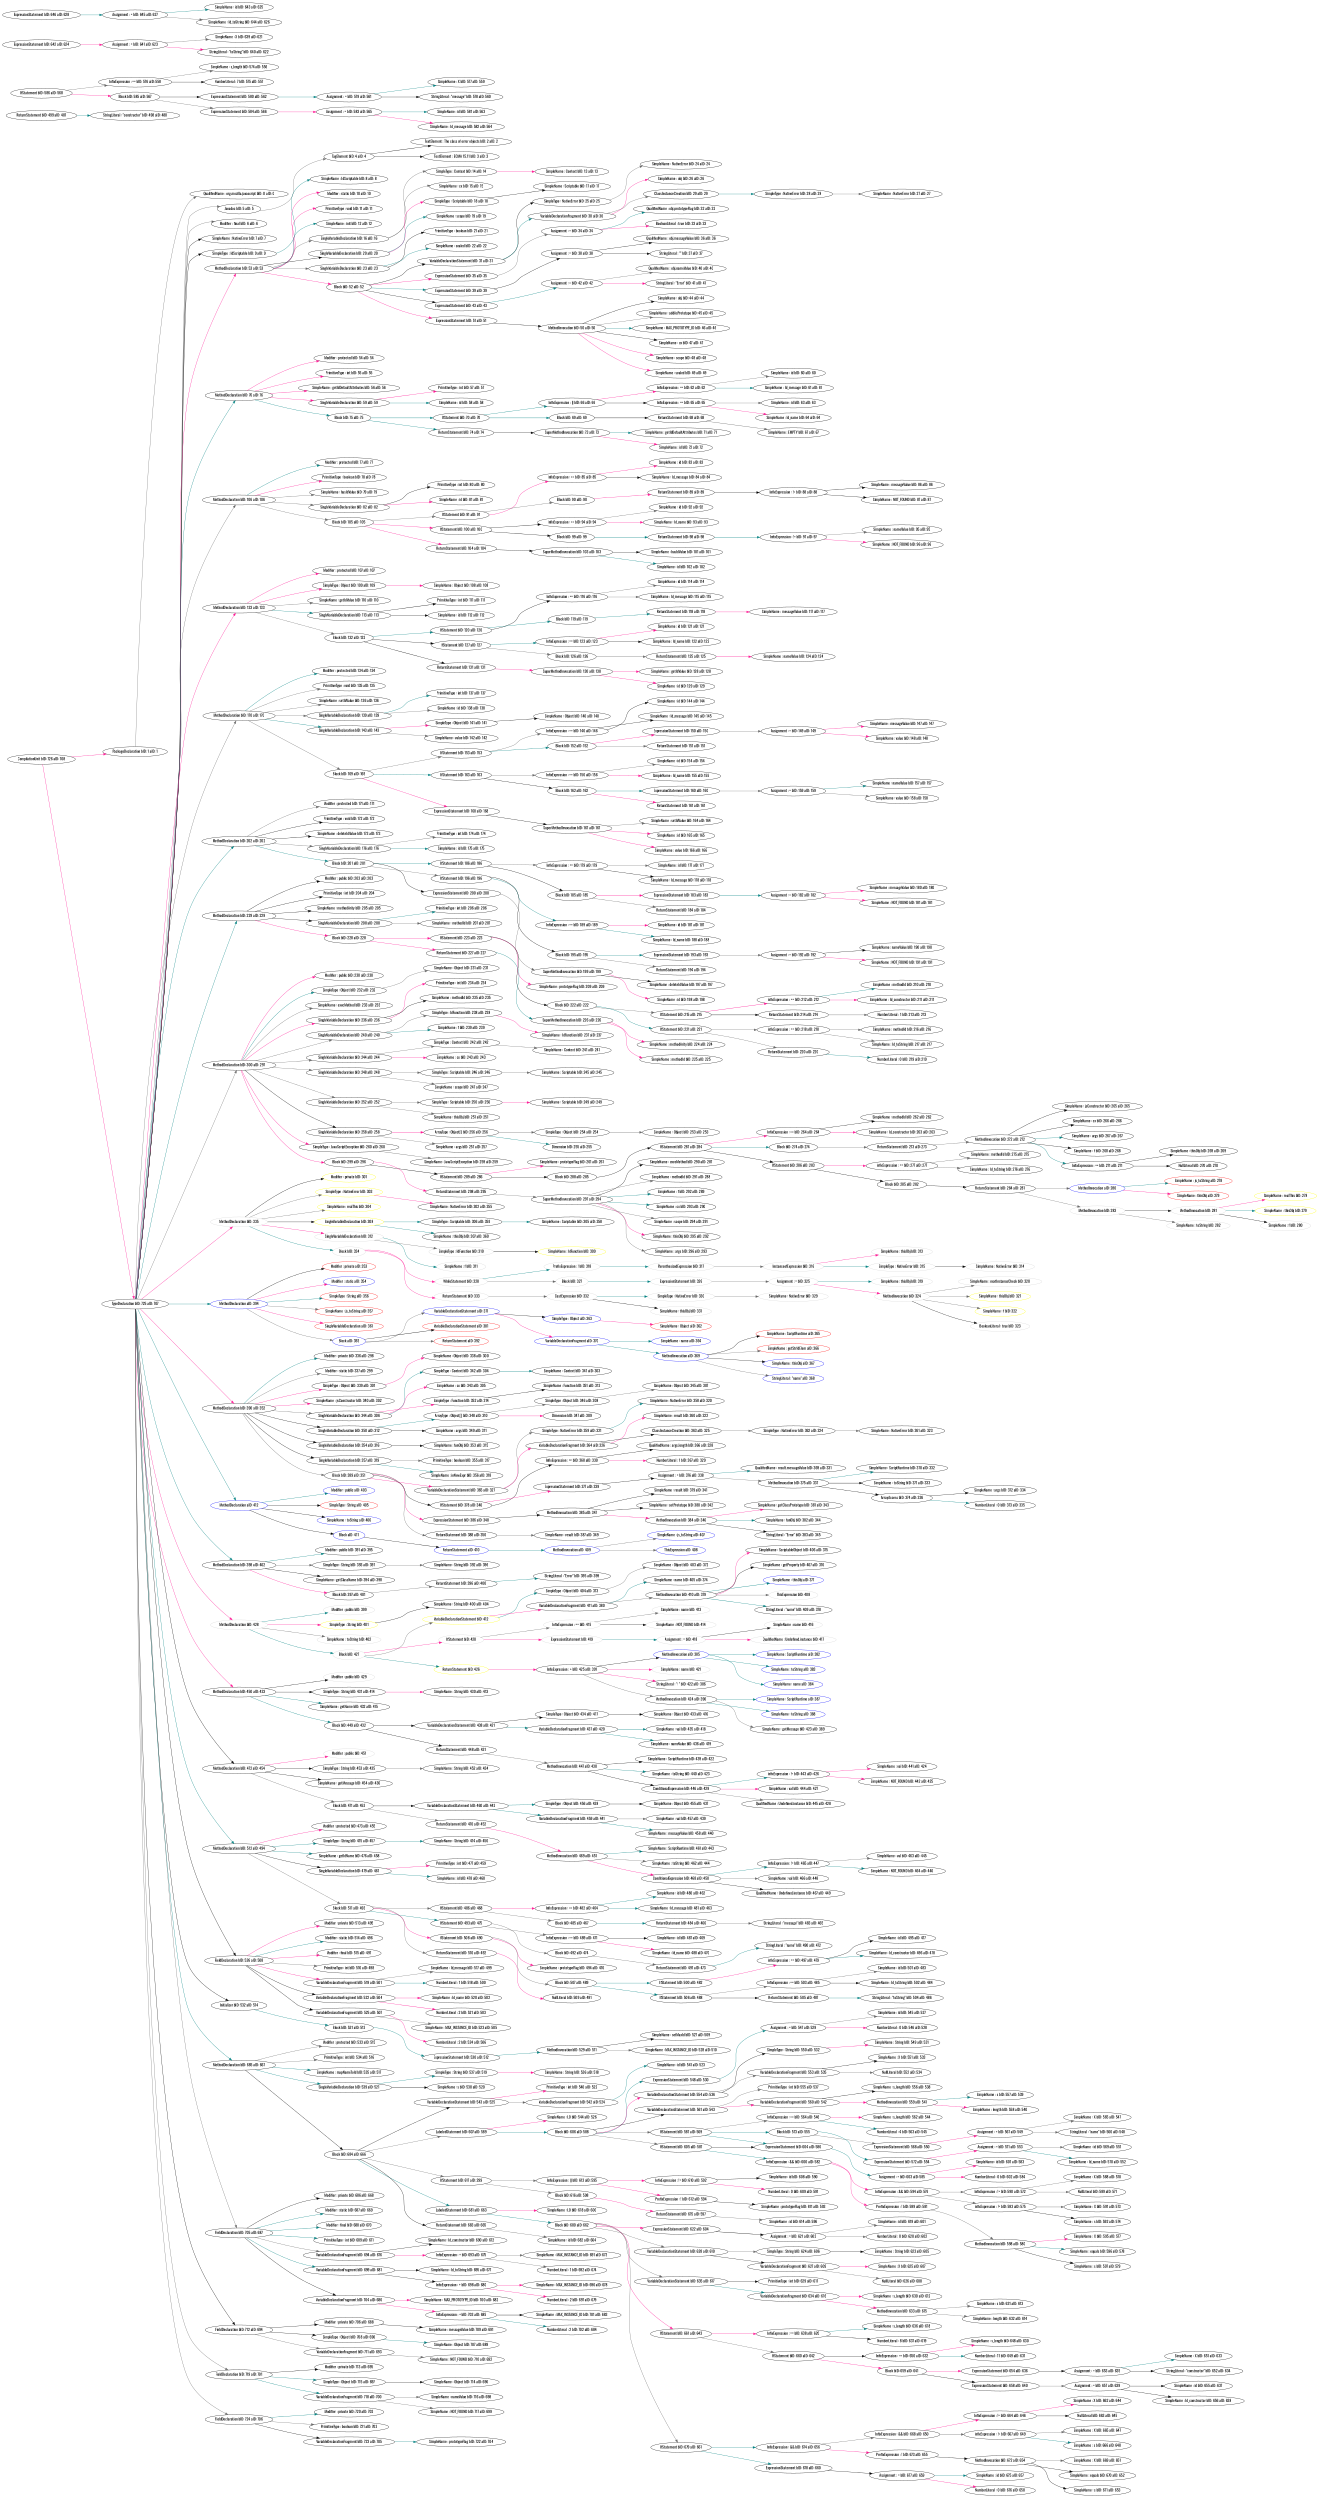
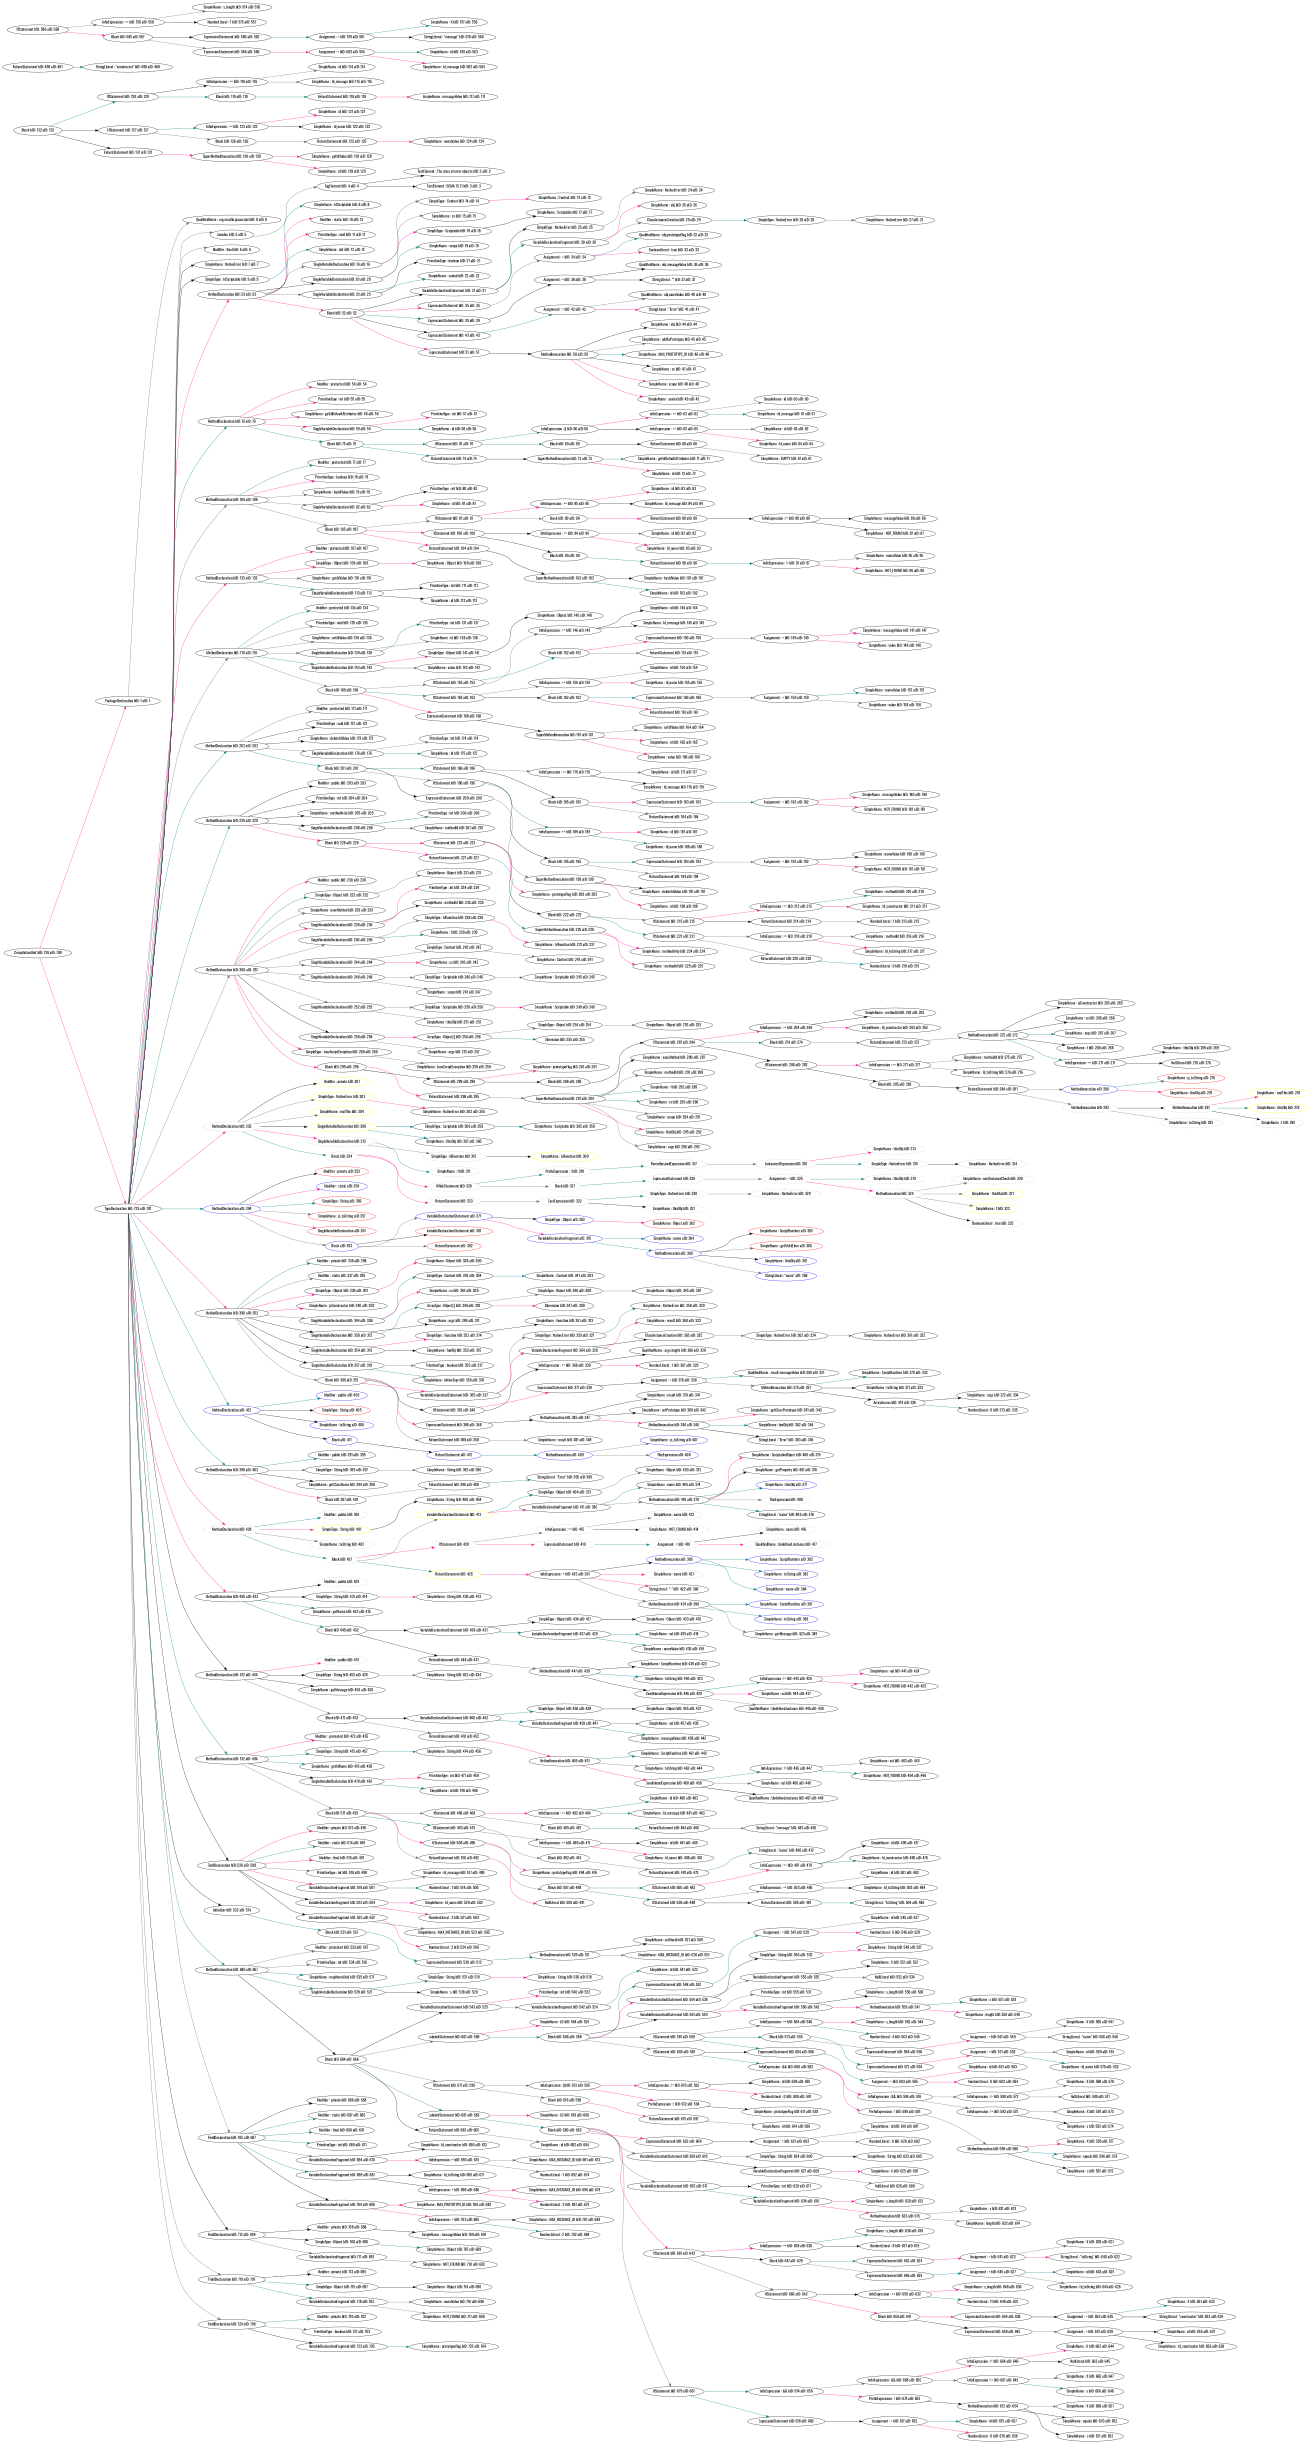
(294, 623) -> none
(845, 1037) -> (838, 944)
(404, 1409) -> (397, 1343)
none -> (786, 2261)
